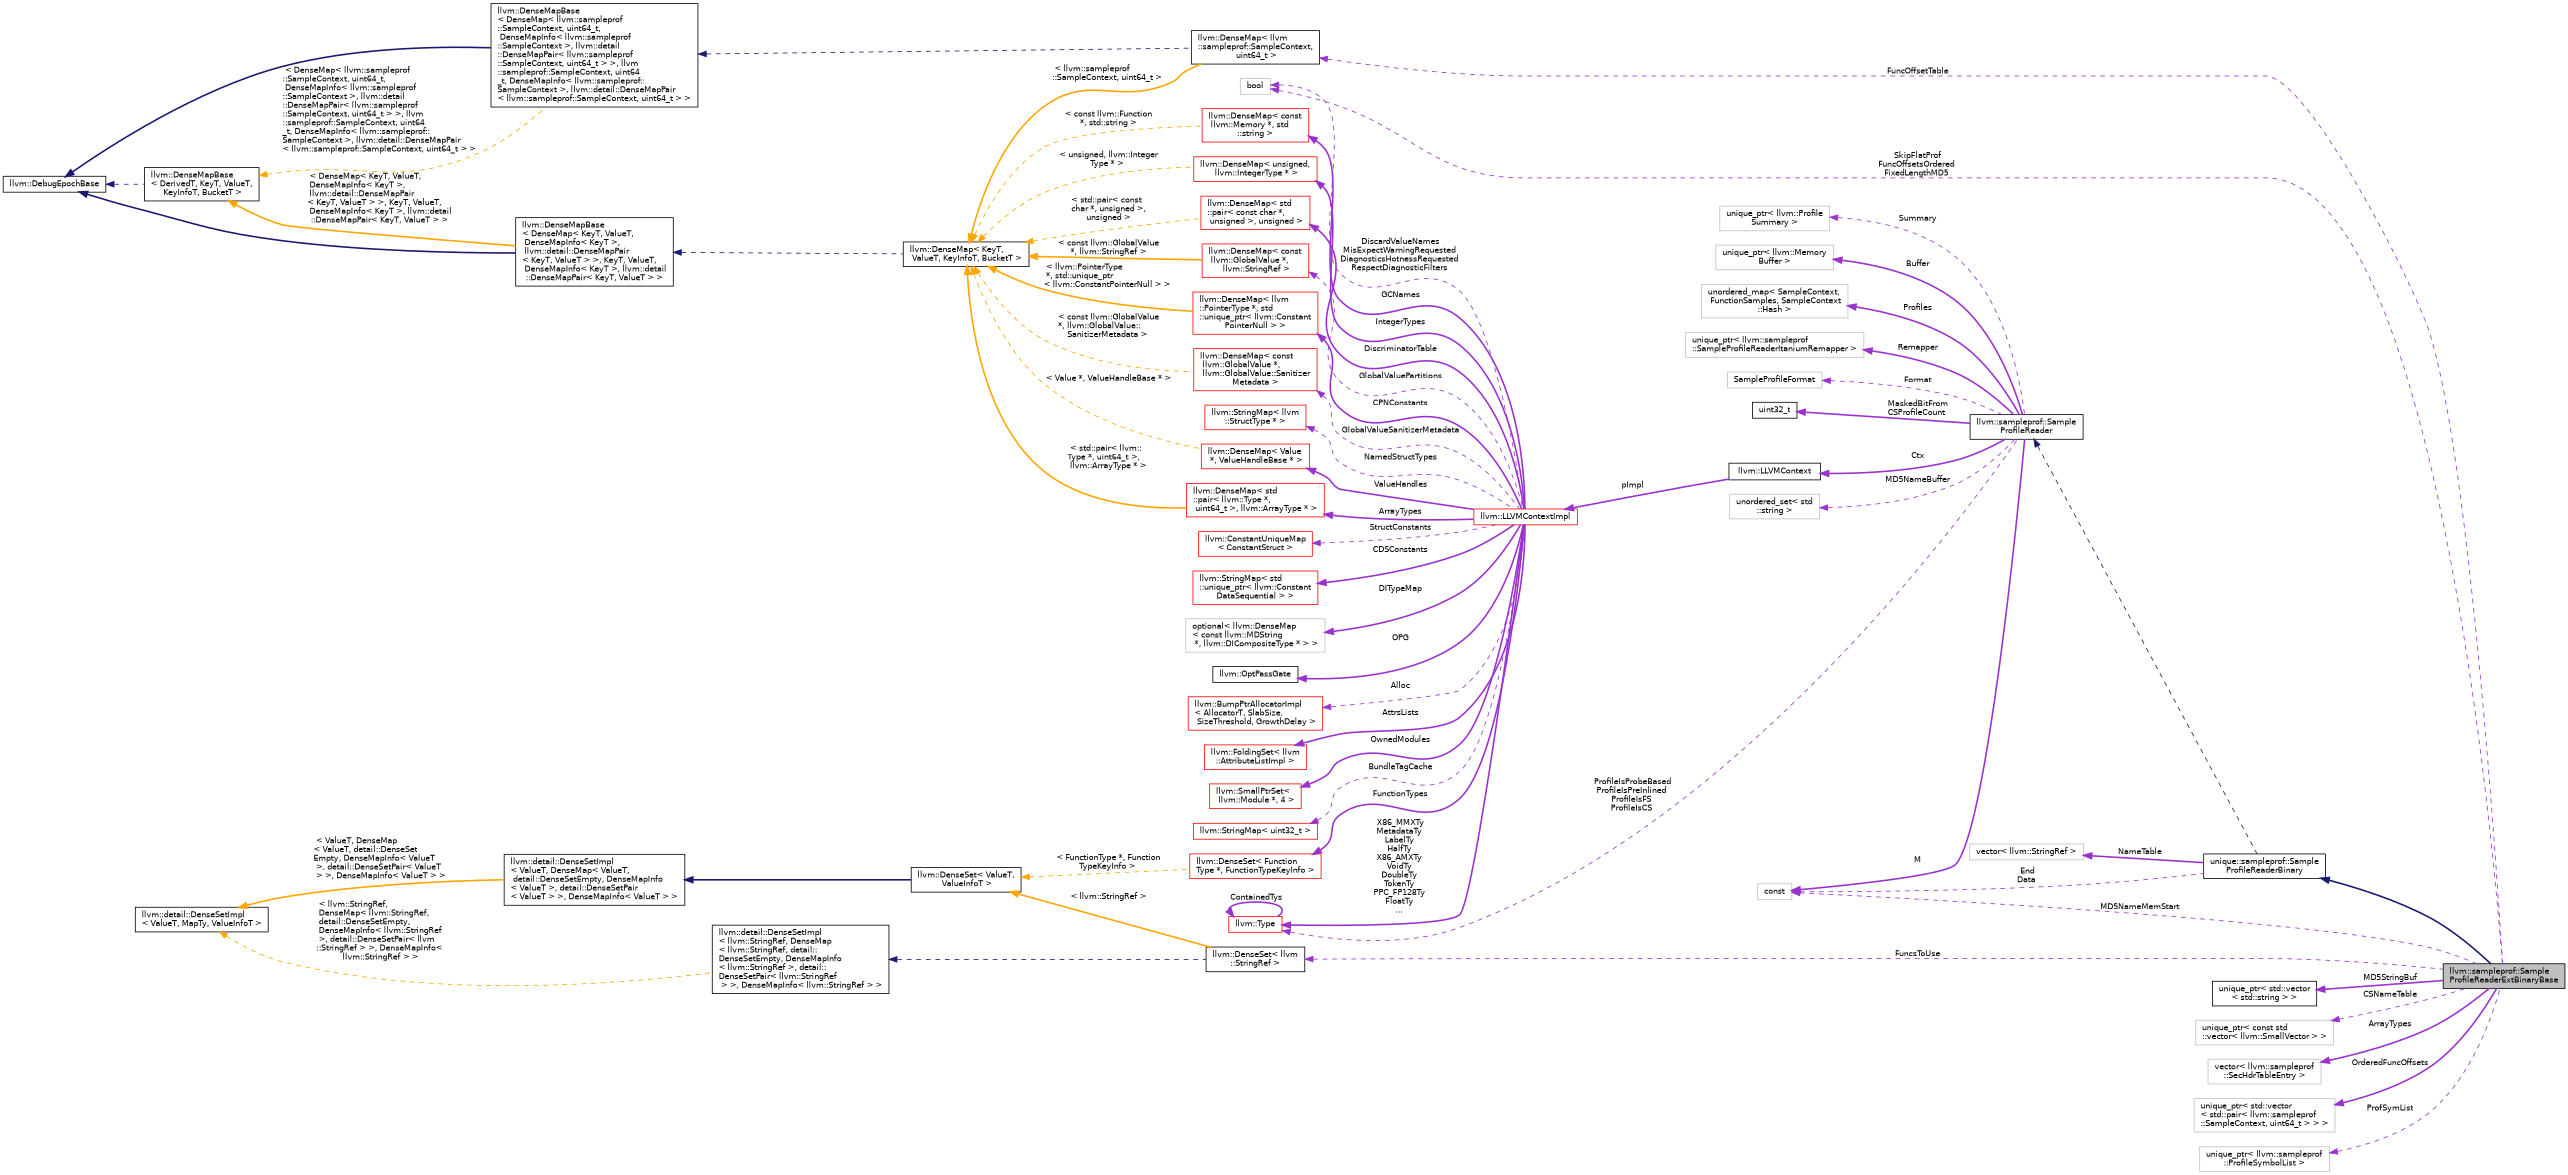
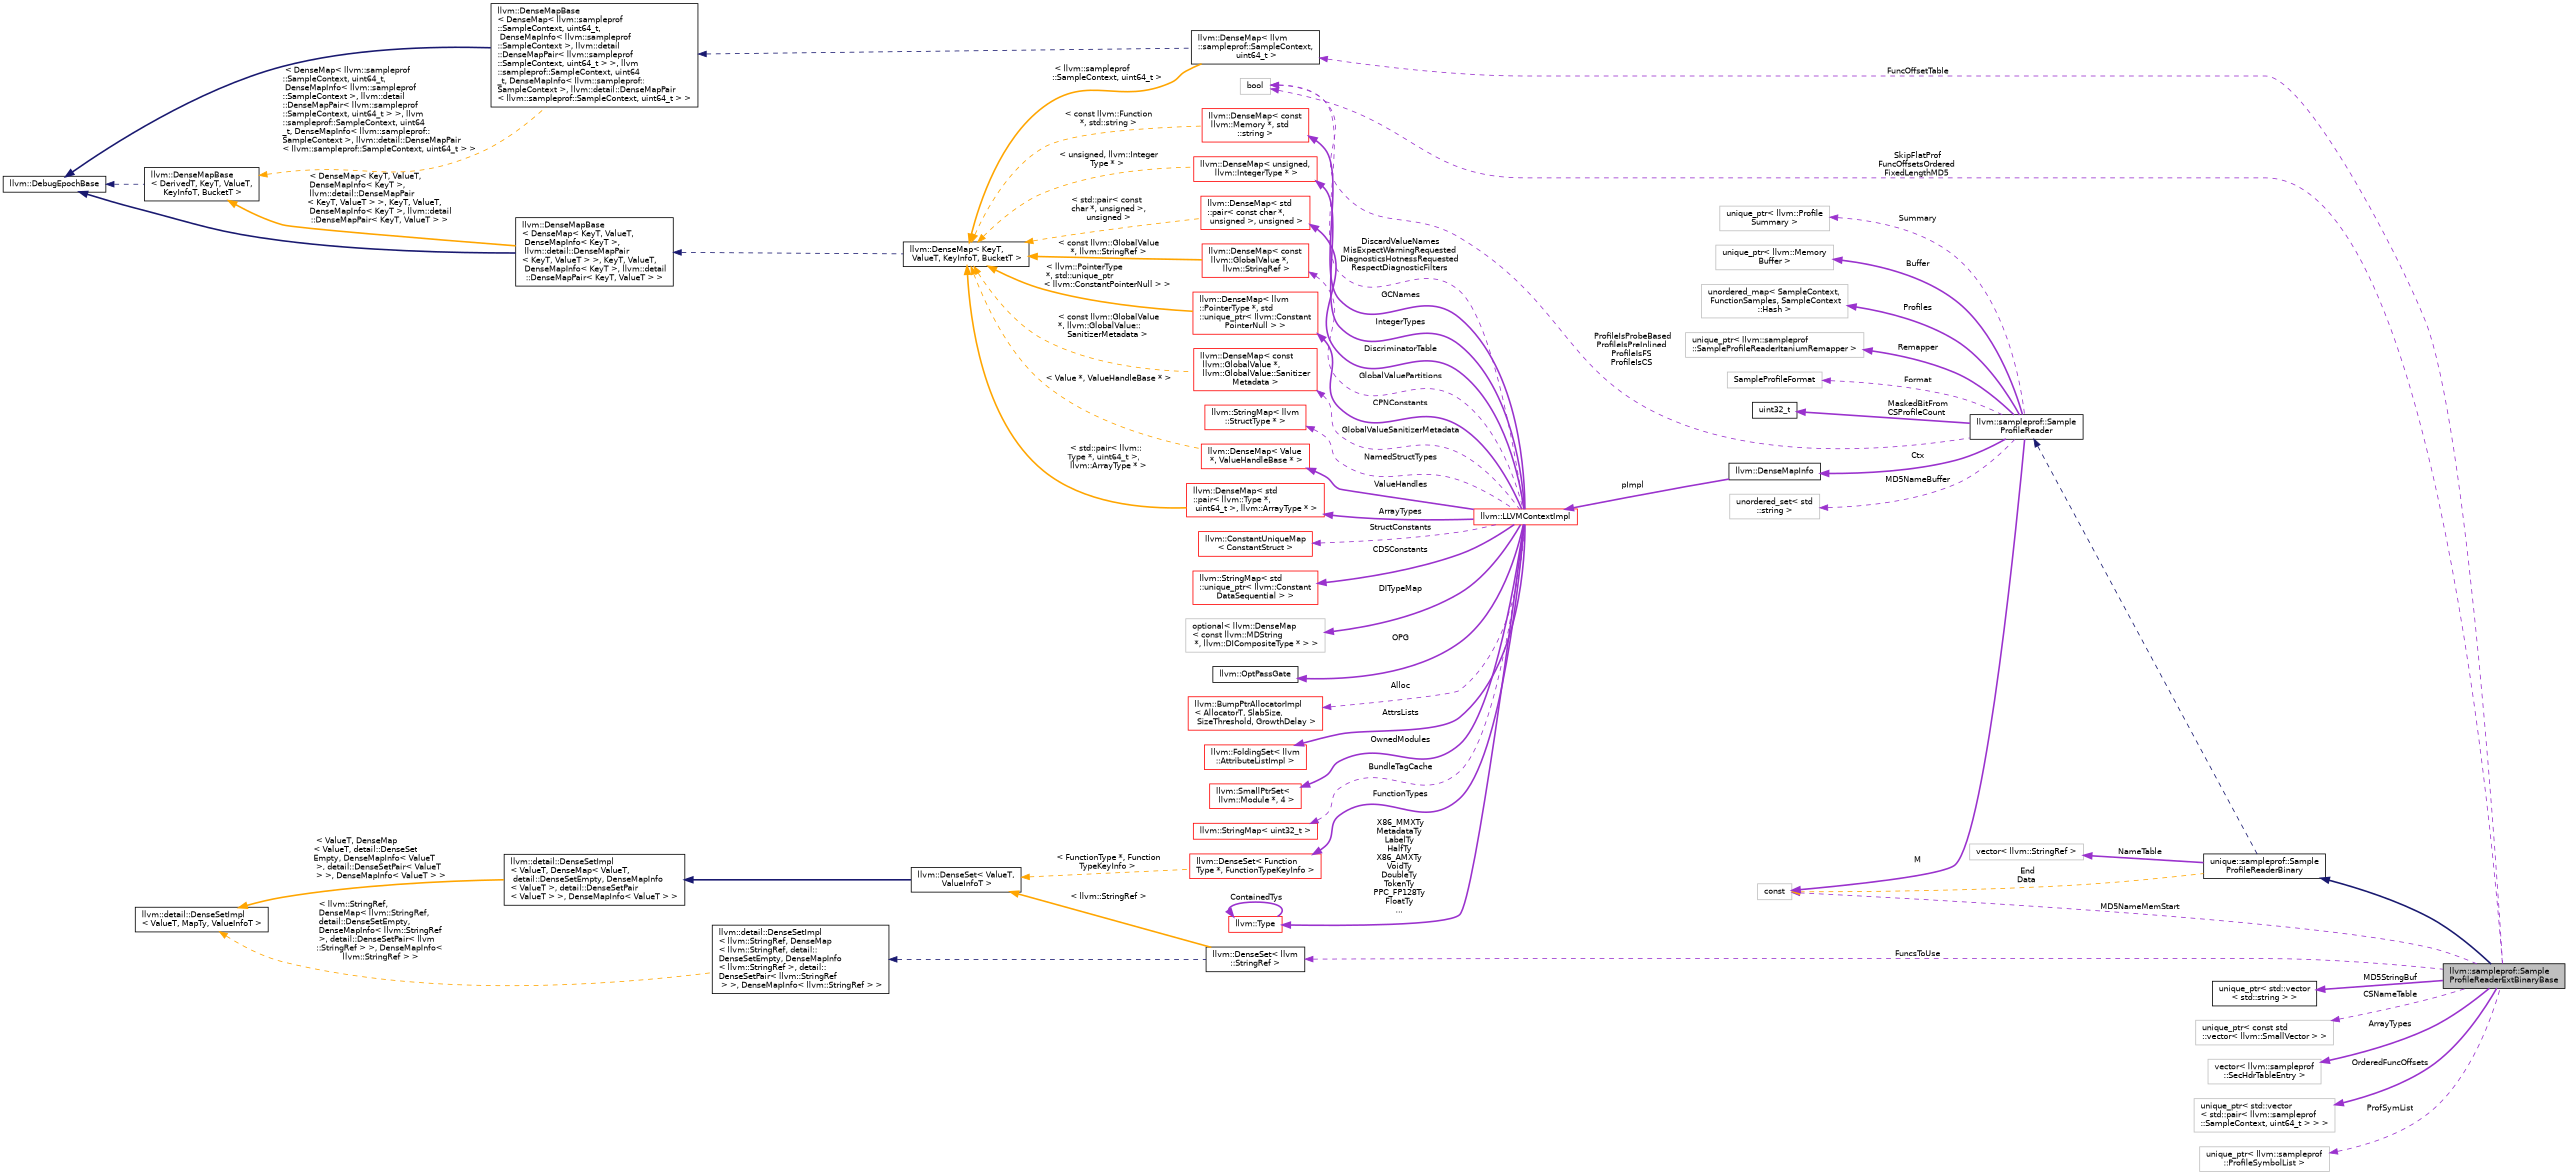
(1775, 472) -> (1775, 472)
(1707, 778) -> (1571, 343)
(2002, 888) -> (2002, 888)
